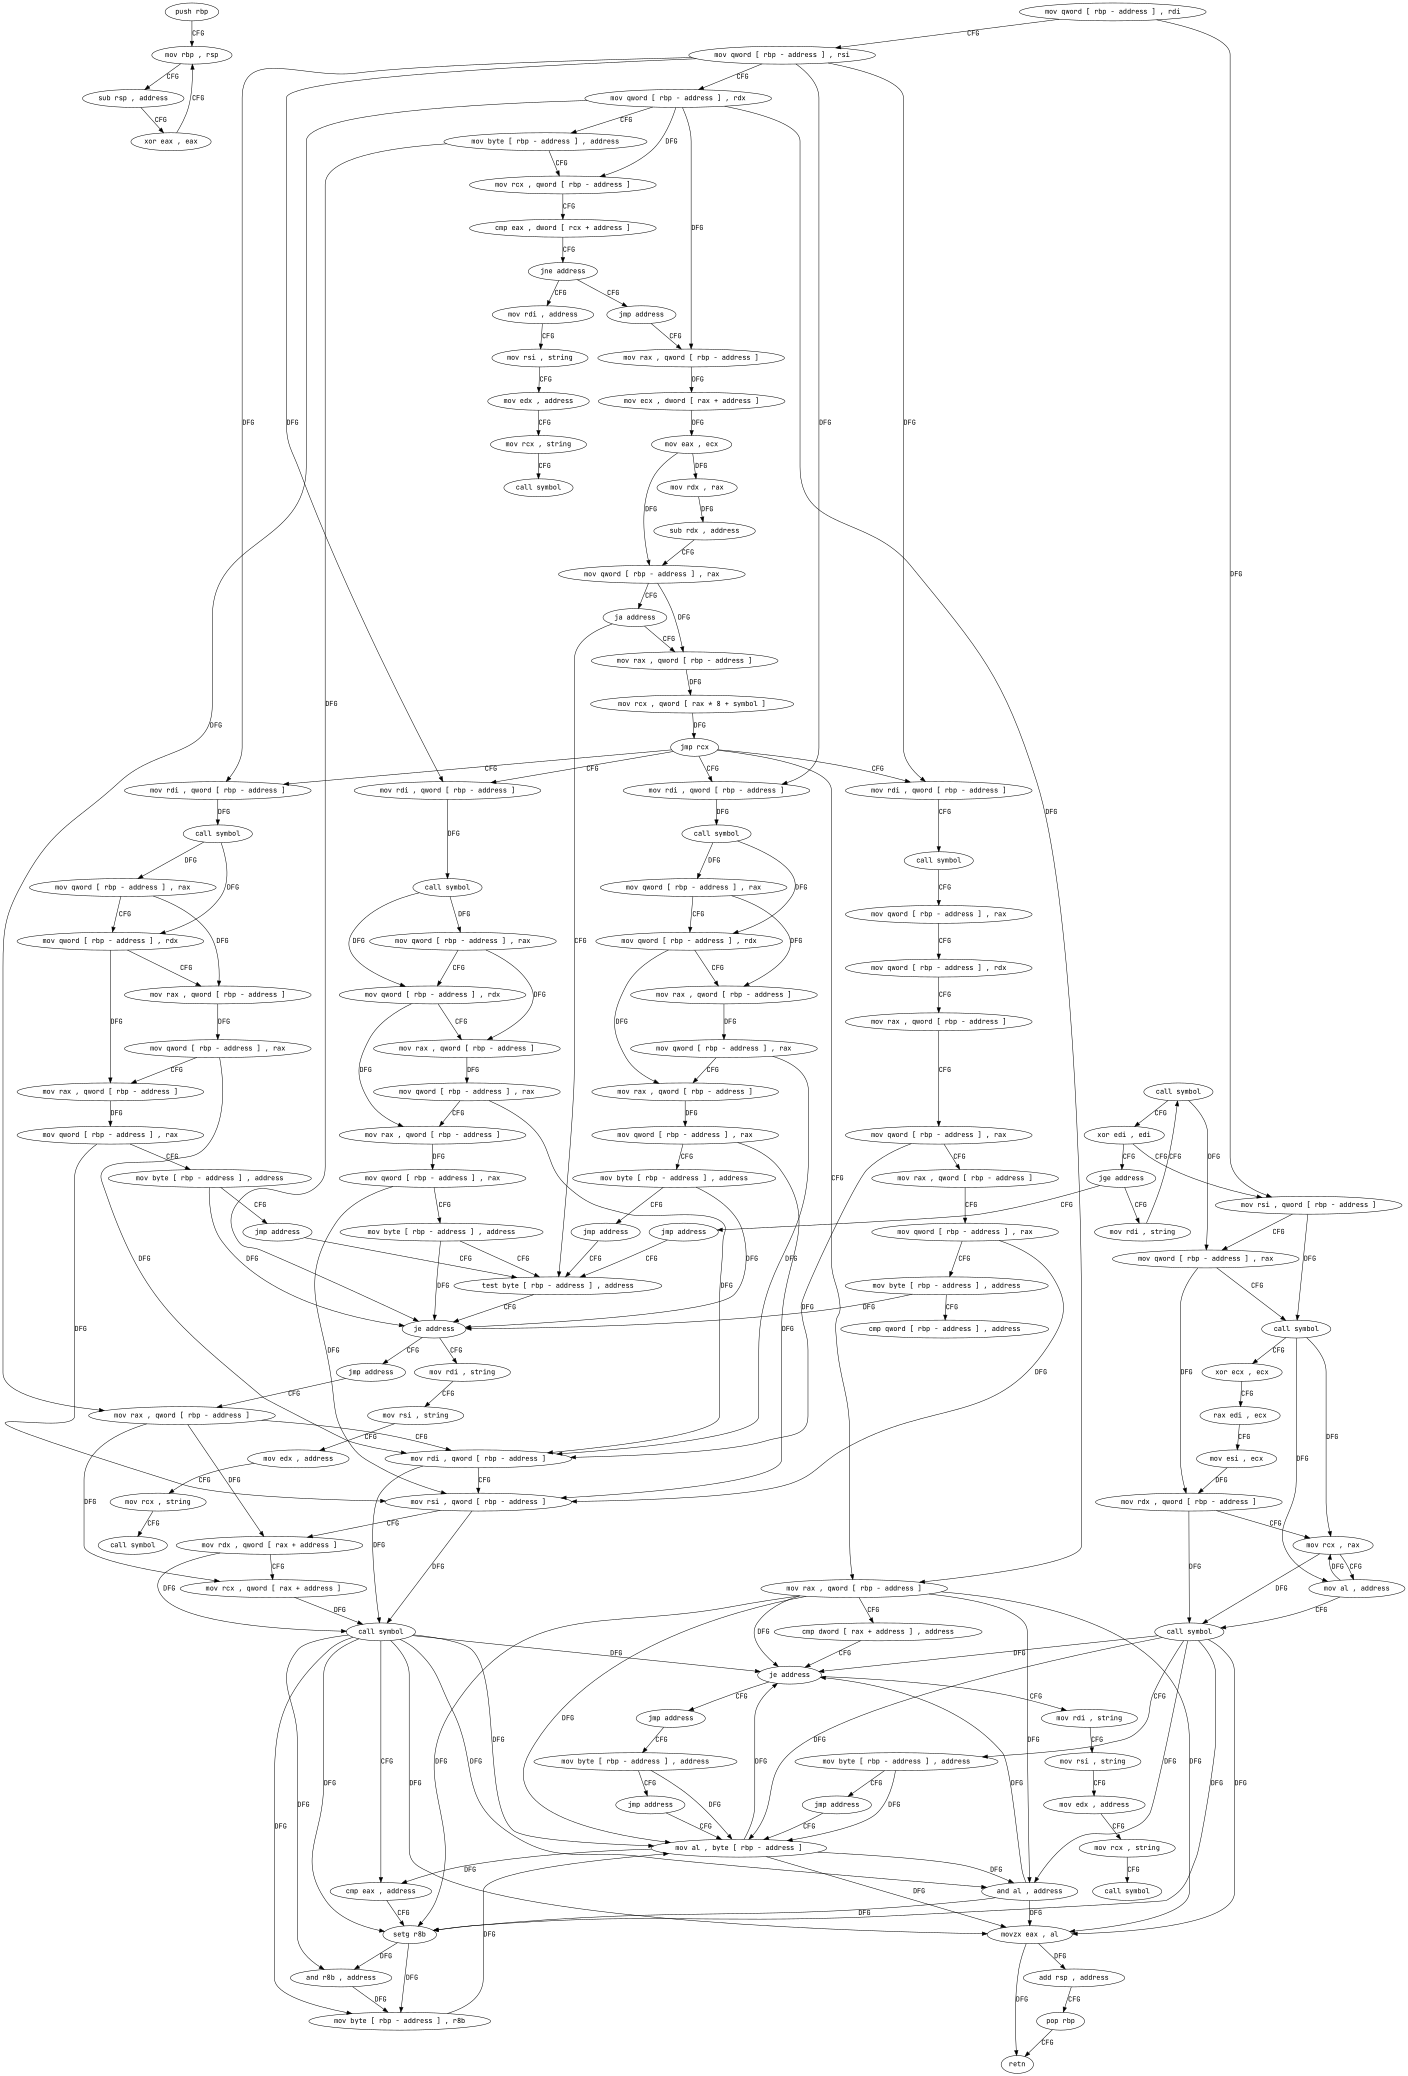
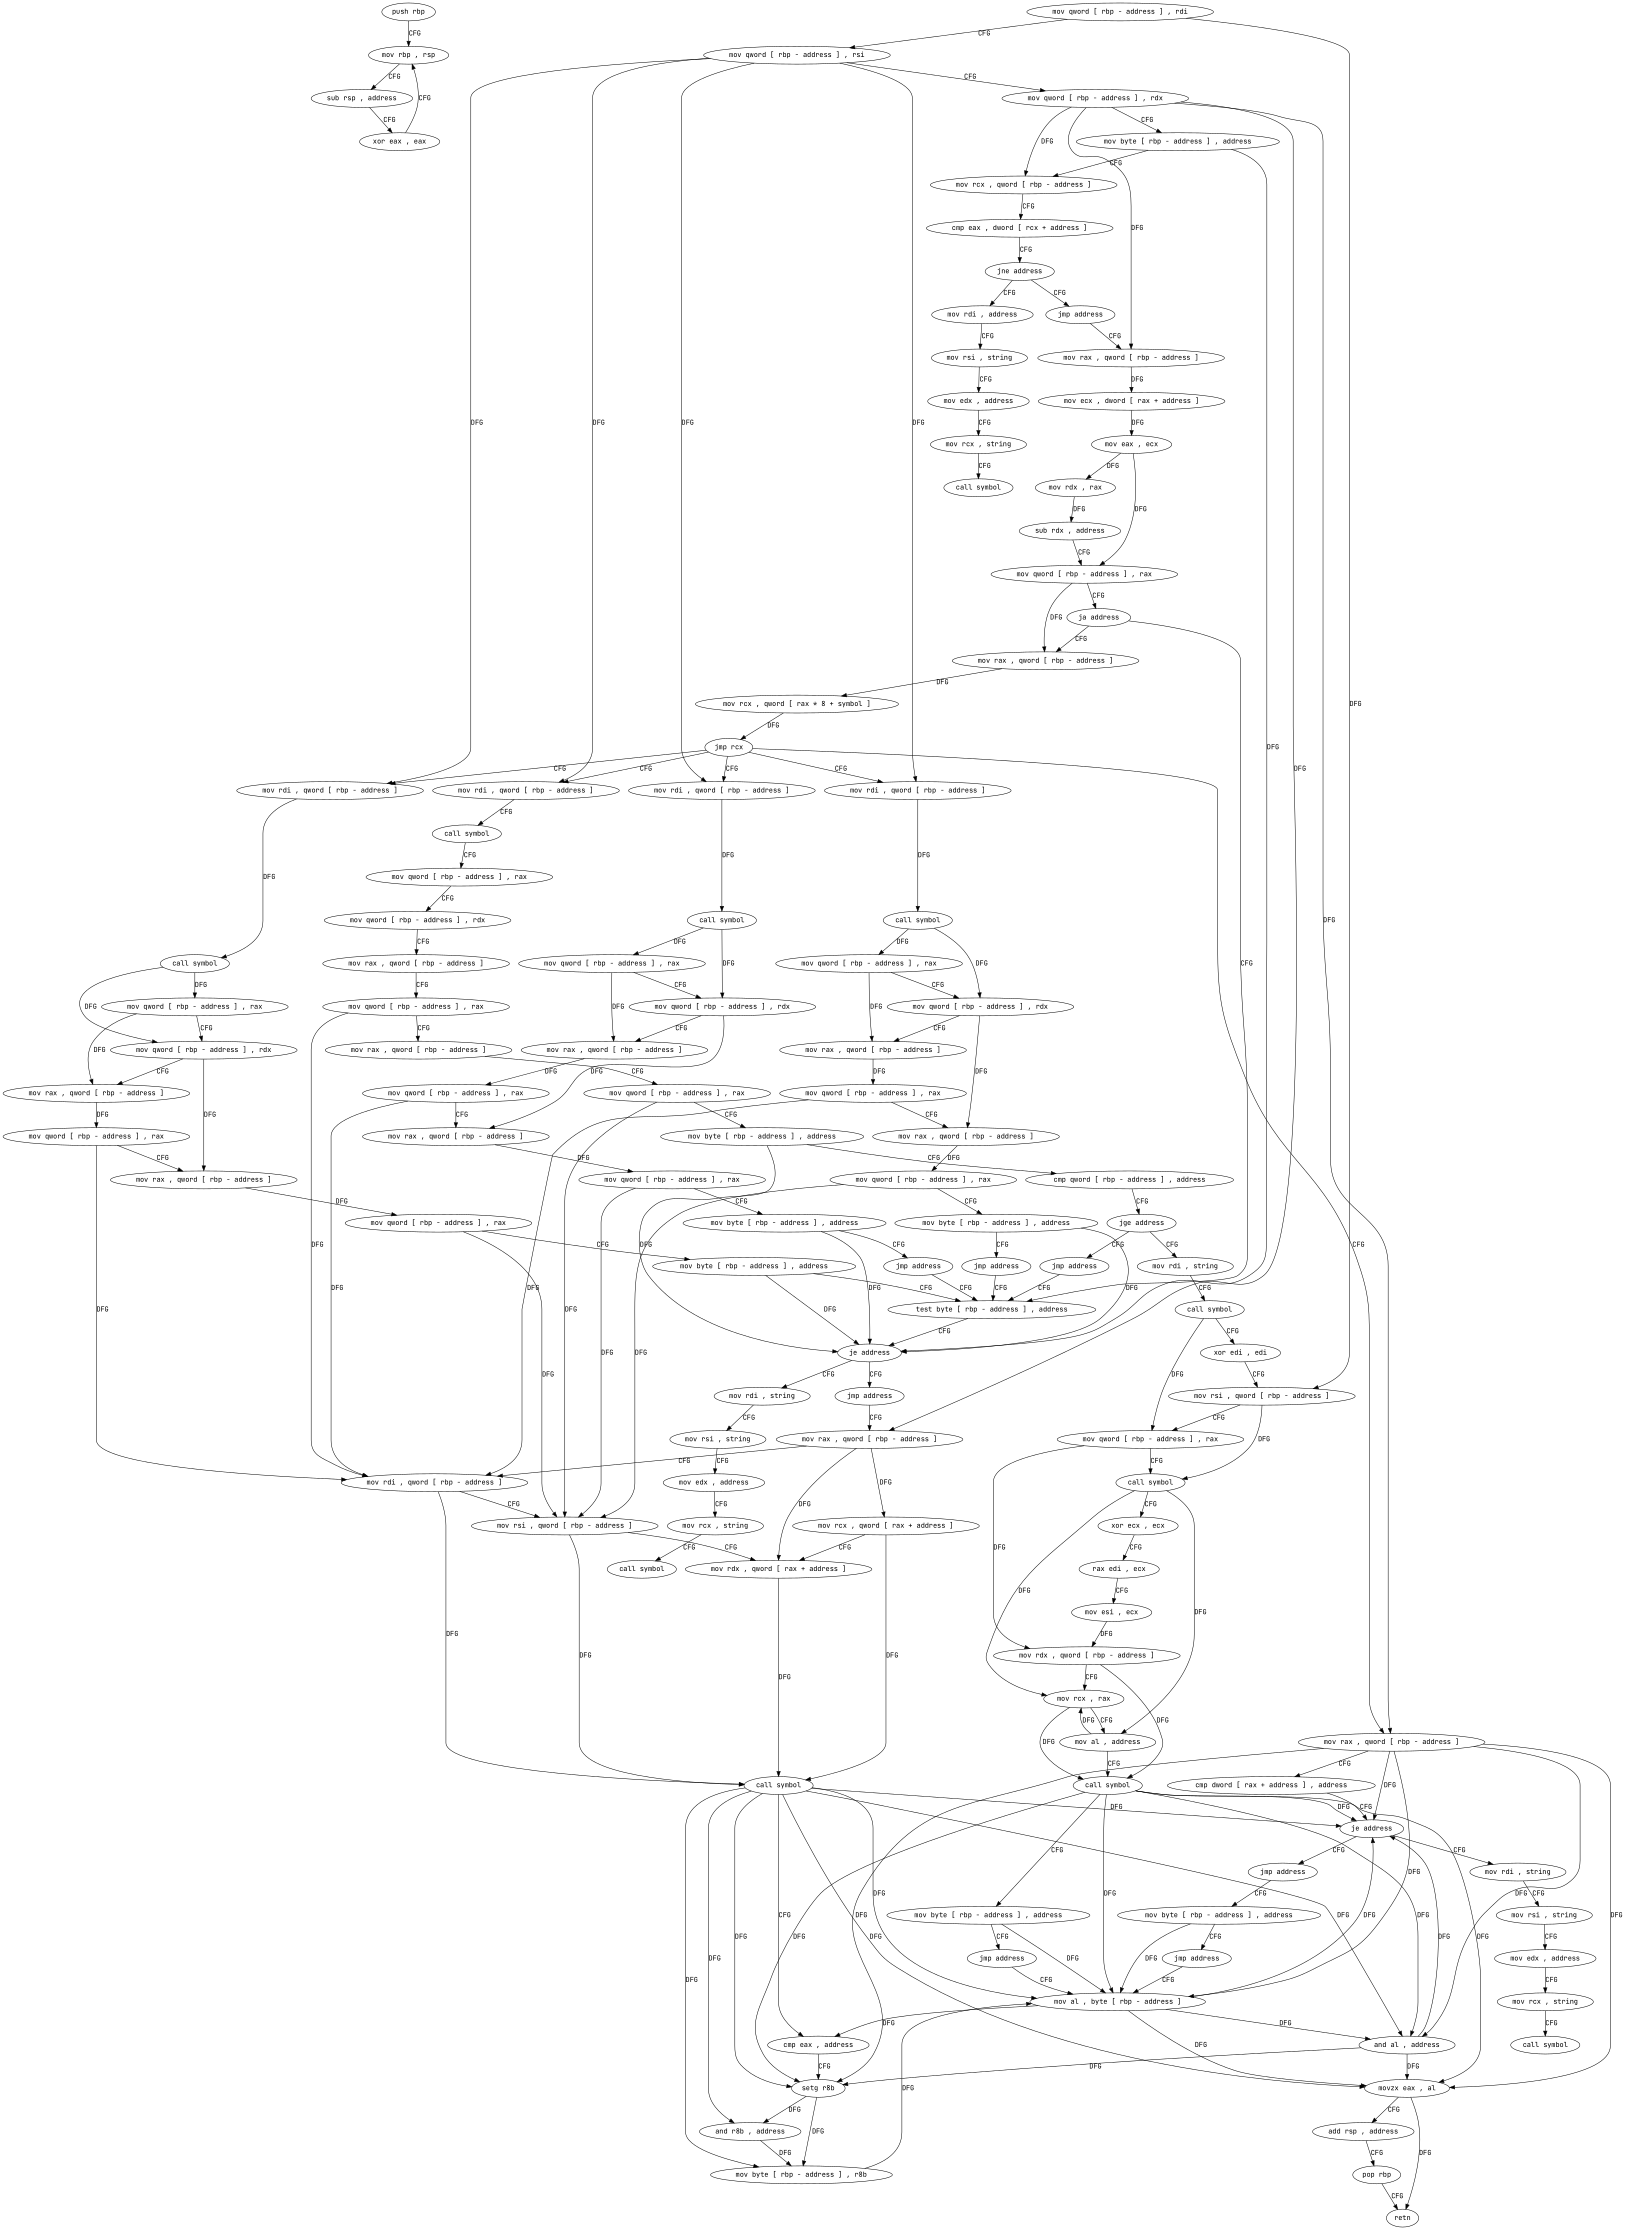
(1123, 1154) -> (1135, 1199)
(271, 1565) -> (835, 1547)
(1060, 1956) -> (1394, 2110)
